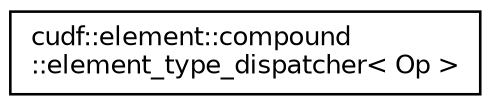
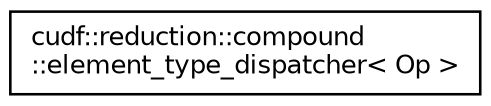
(245, 53) -> (245, 53)
